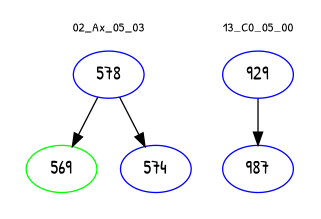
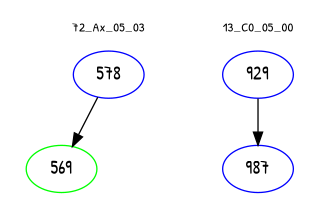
(109, 28) -> (109, 28)
(156, 169) -> none
